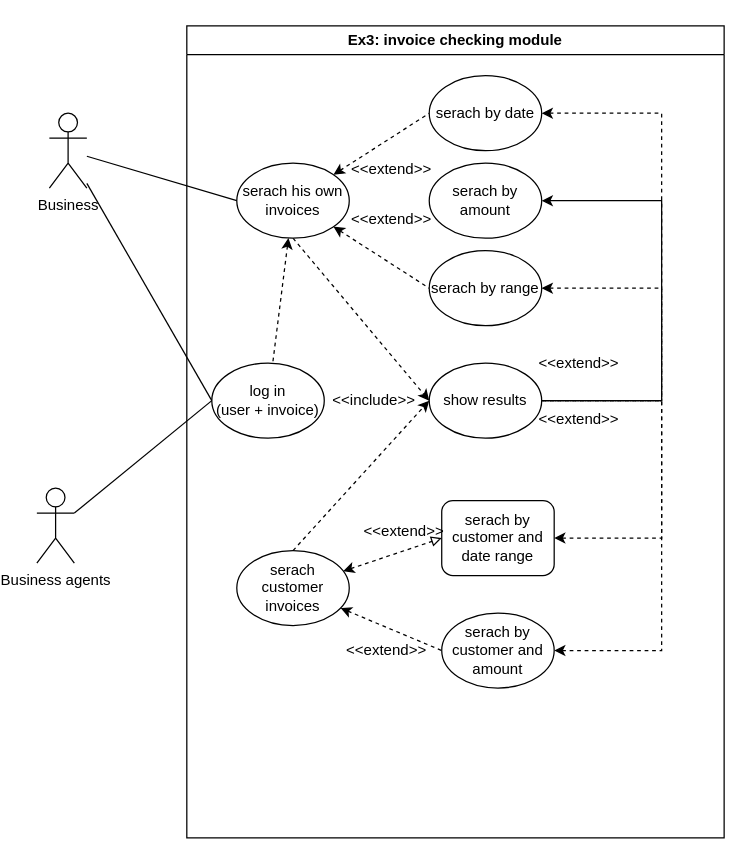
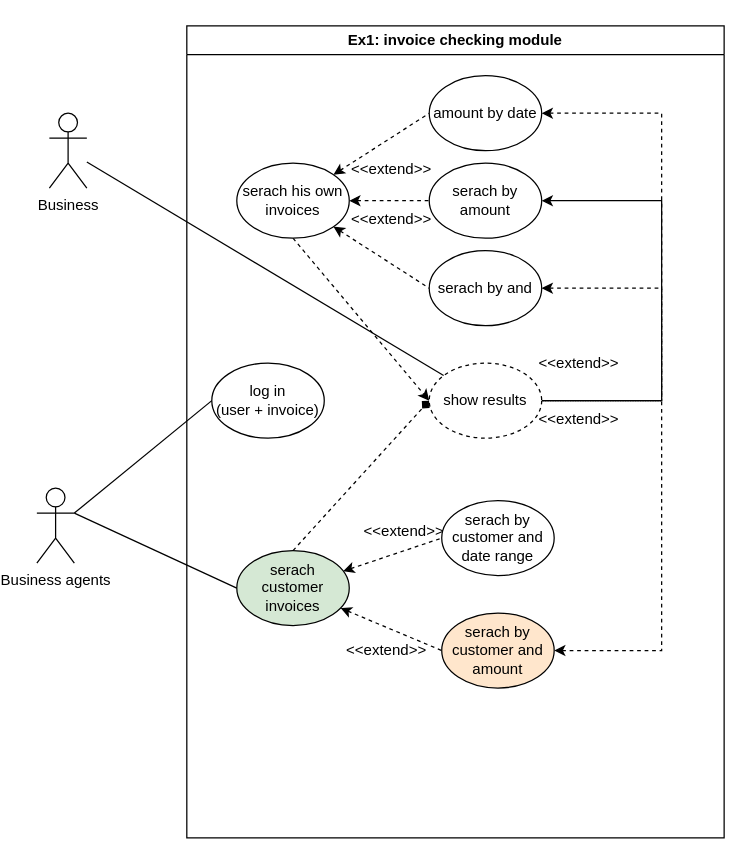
(456, 41) -> (456, 41)
(486, 113) -> (486, 113)
(162, 178) -> none
(135, 268) -> (227, 246)
(486, 288) -> (486, 288)
(280, 304) -> (393, 201)
(374, 401) -> none
(486, 401) -> (486, 401)
(423, 408) -> (422, 408)
(498, 538) -> (498, 538)
(610, 538) -> none
(430, 542) -> (435, 540)
none -> (157, 551)
(293, 588) -> (293, 588)
(498, 651) -> (498, 651)
